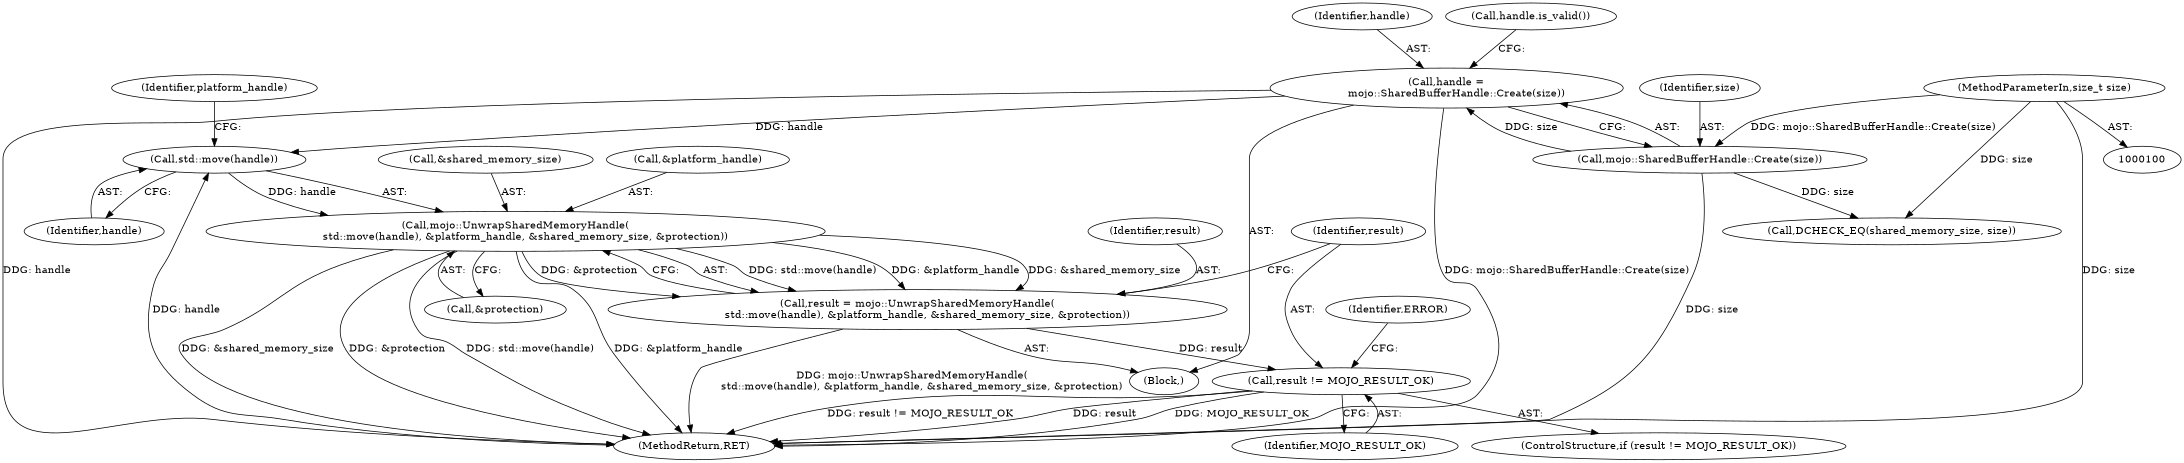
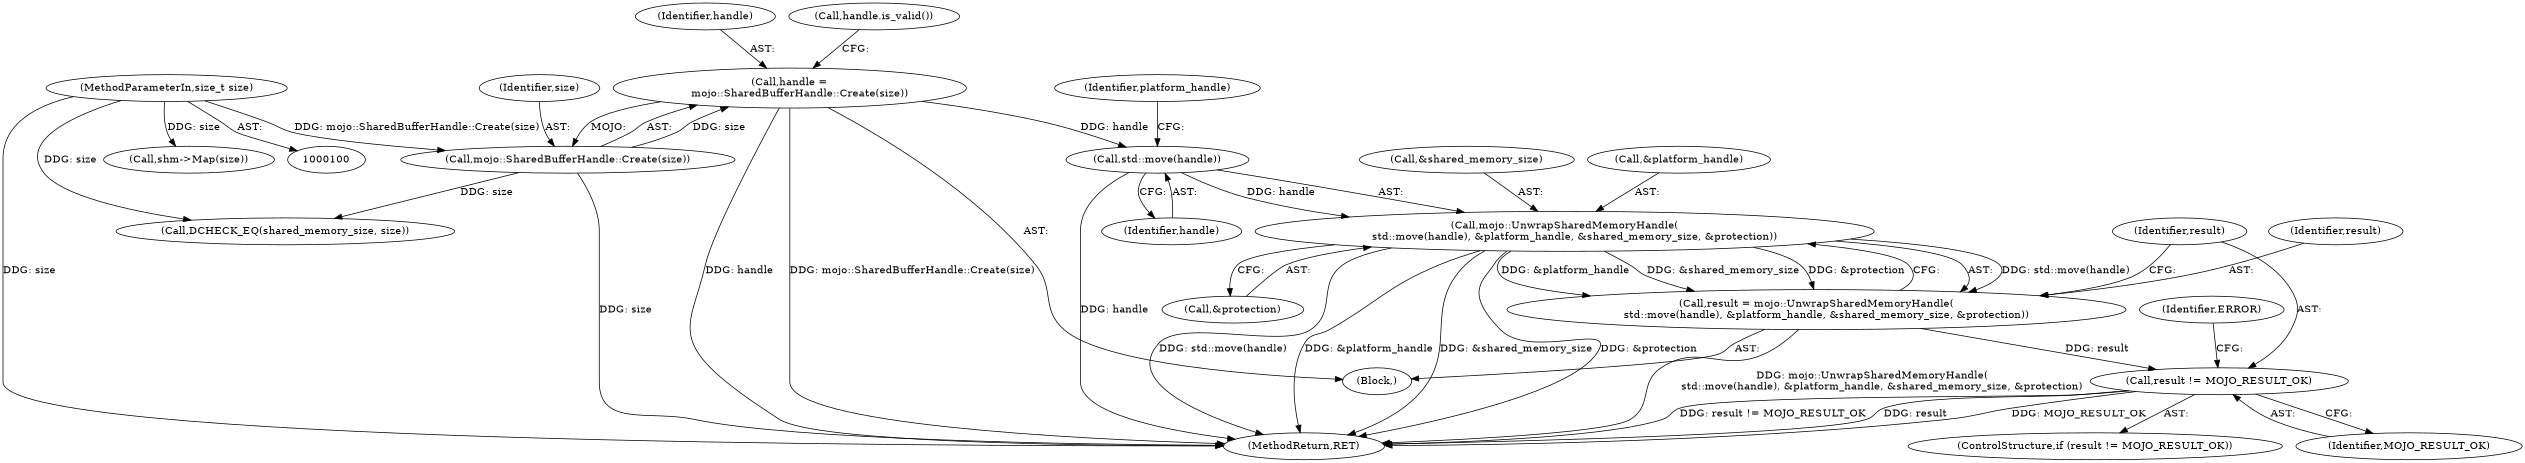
(1614, 127) -> (610, 127)
none -> (189, 160)
(280, 419) -> (1080, 349)
